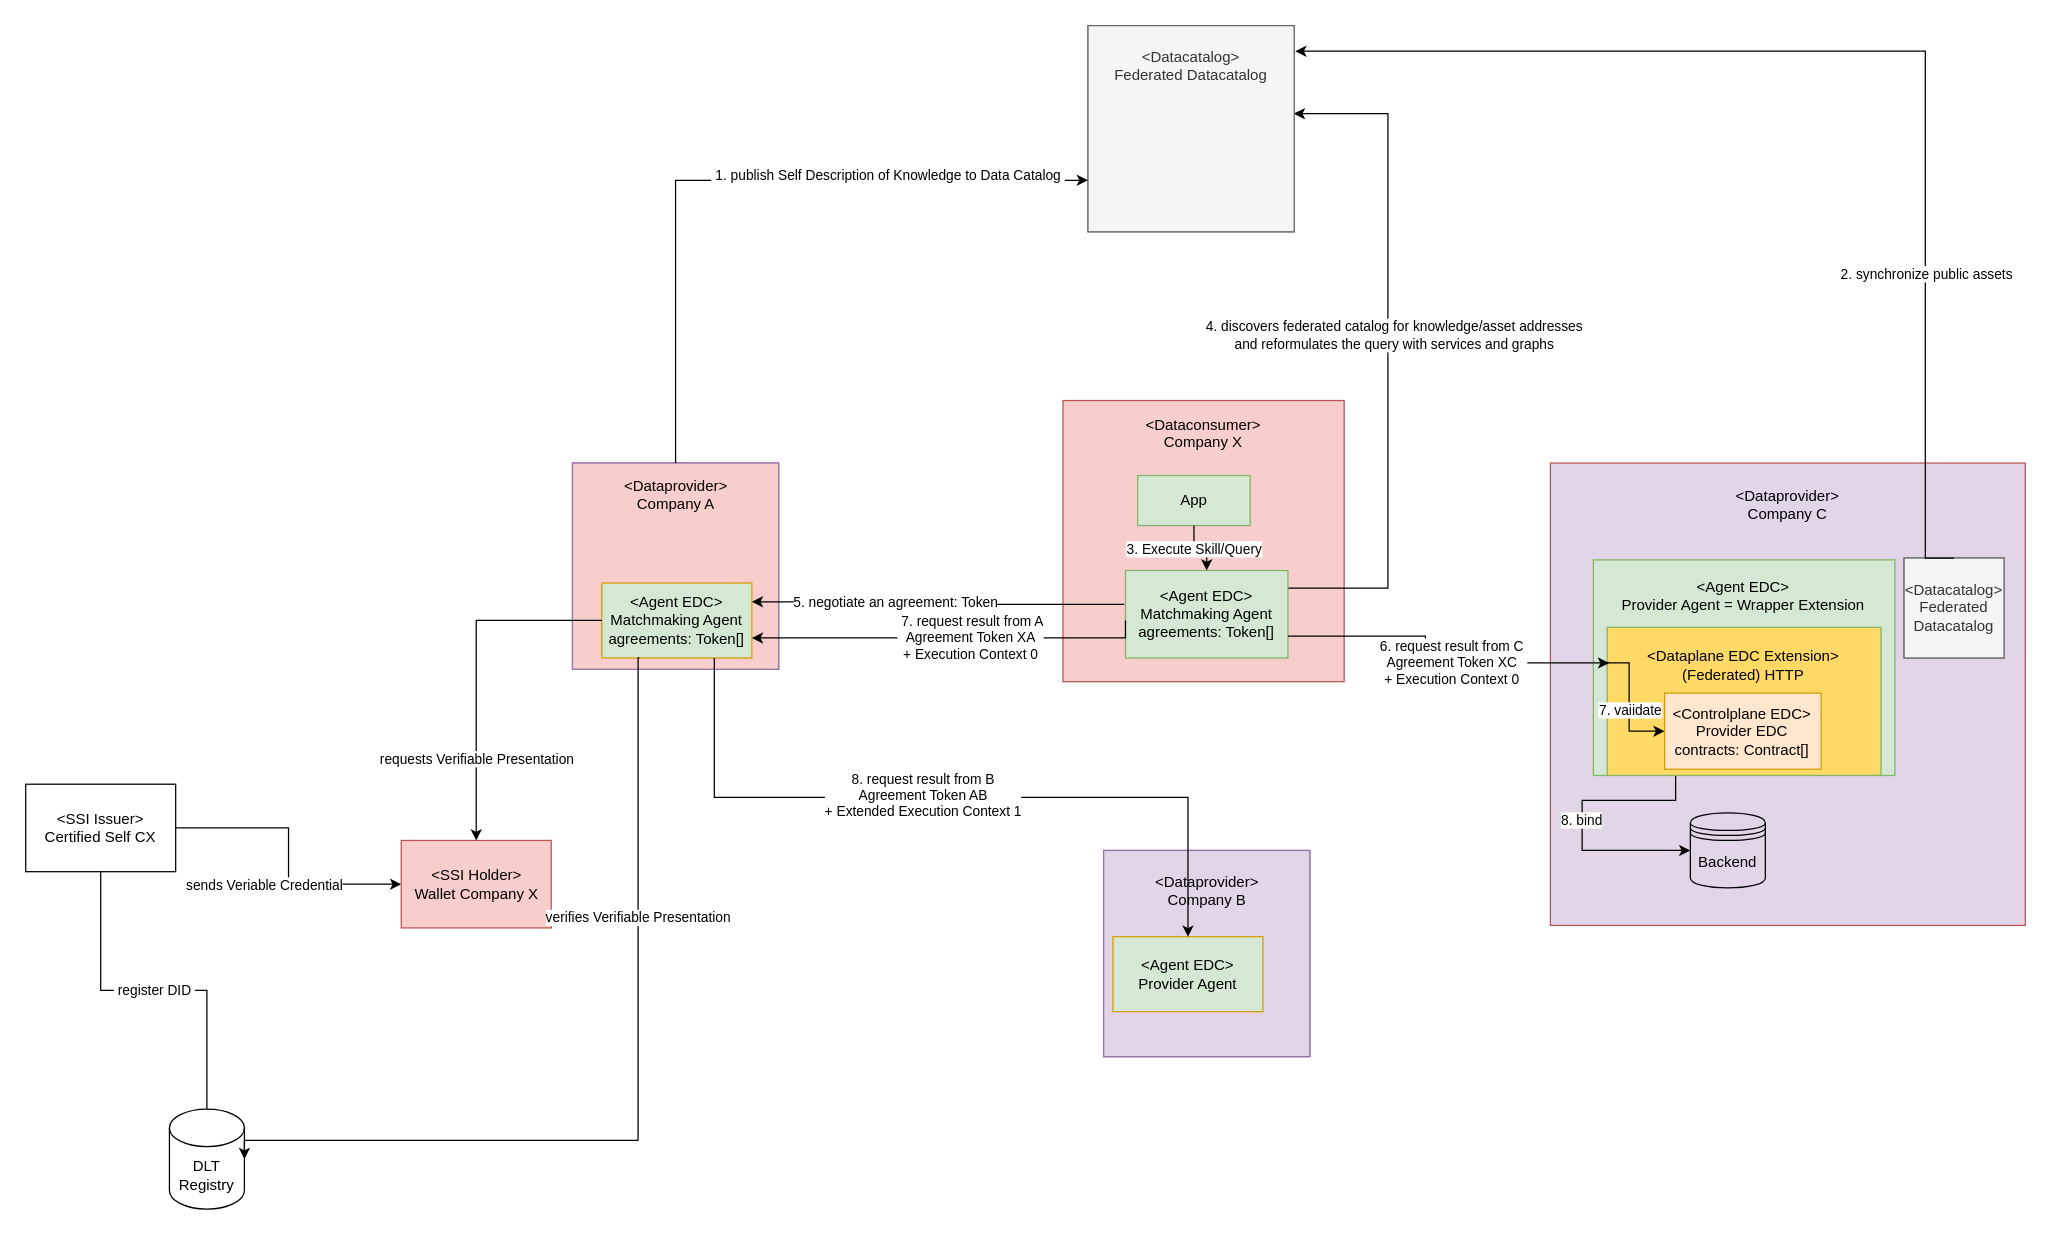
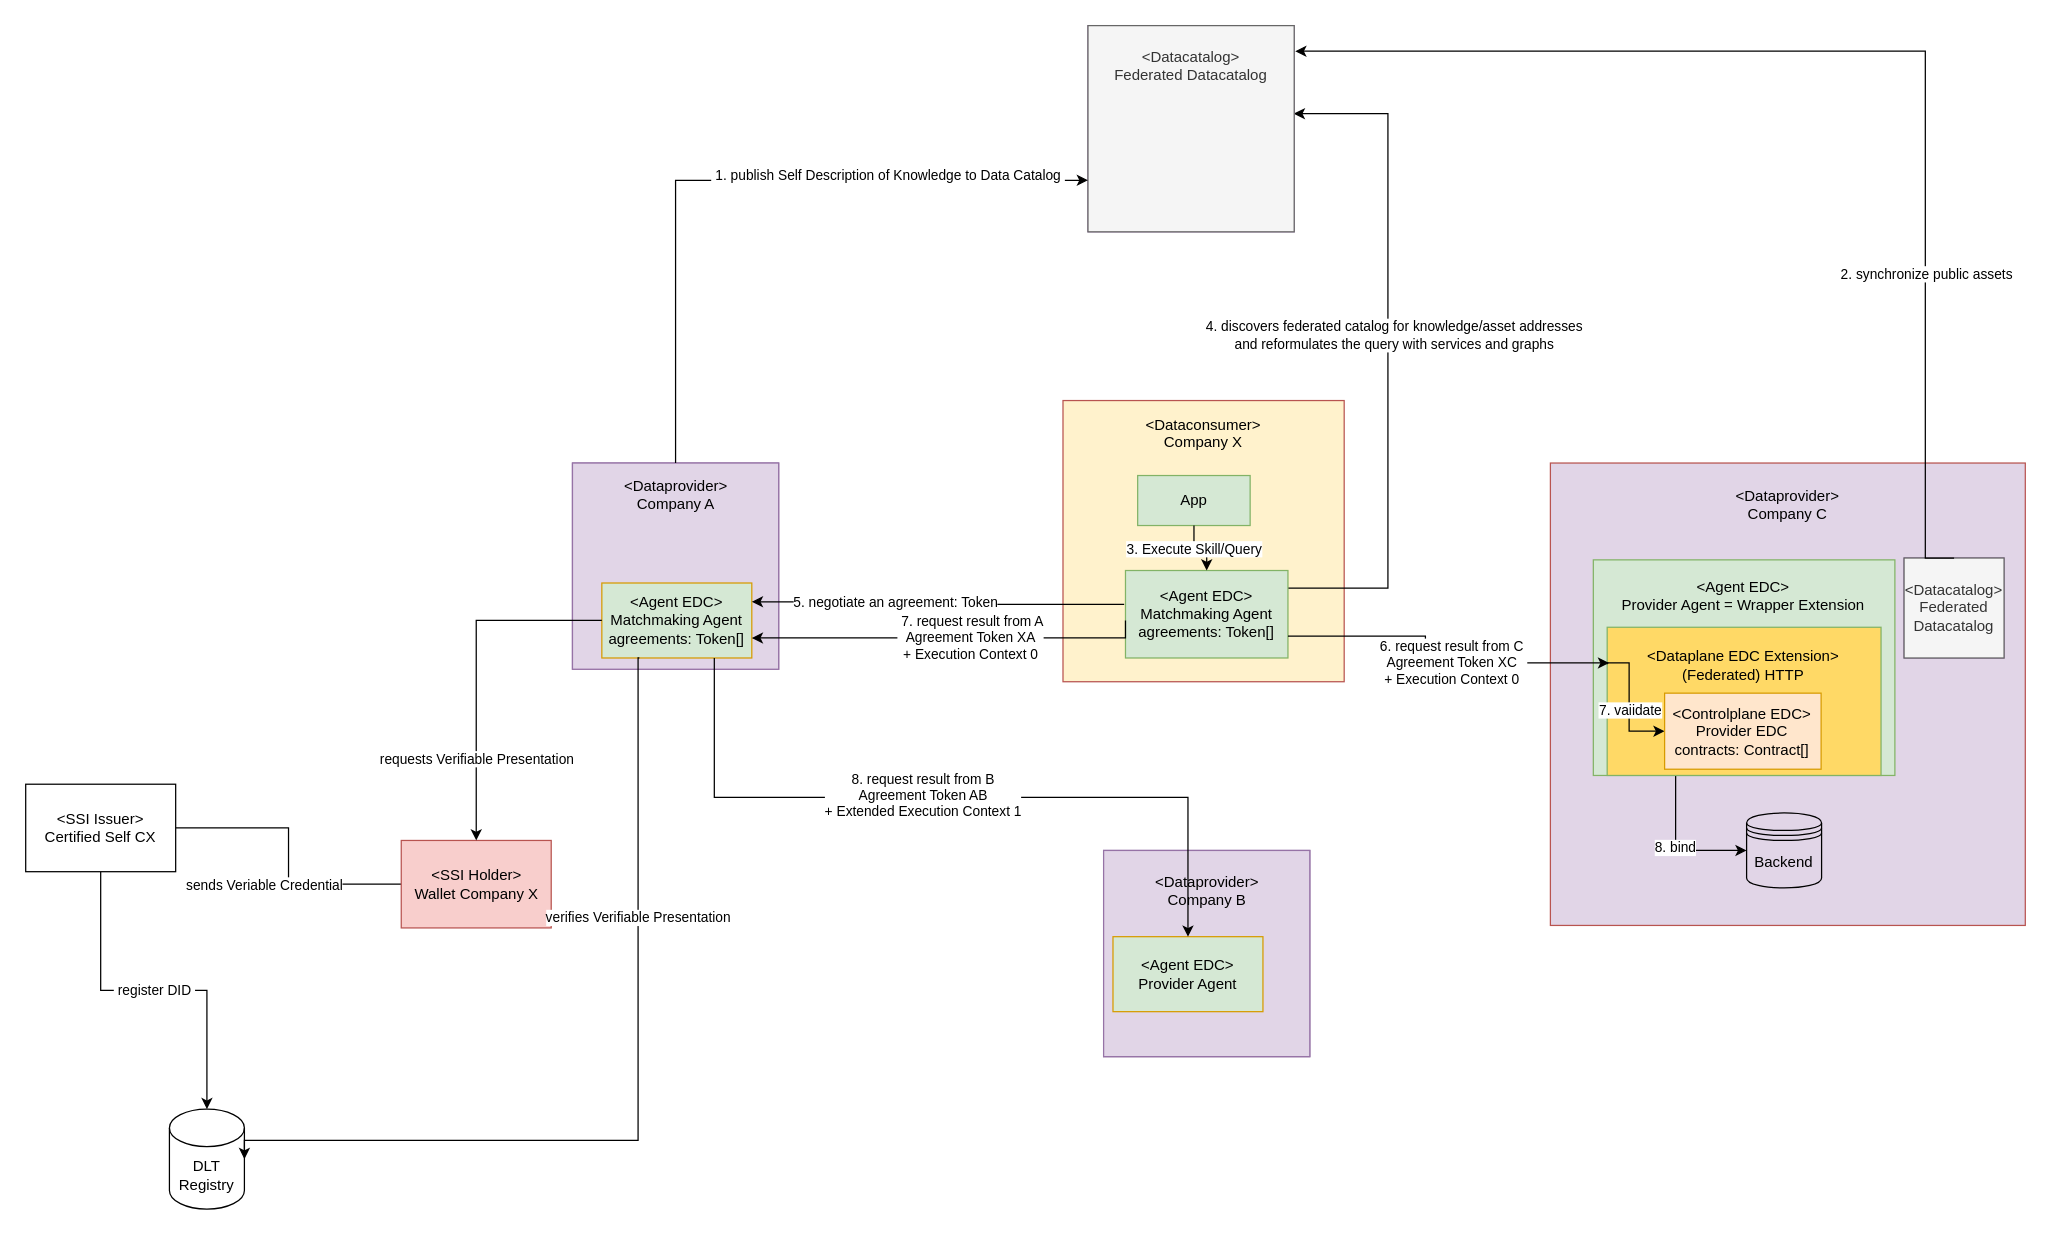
(1204, 541) -> (1204, 541)
(676, 566) -> (676, 566)
(1728, 851) -> (1784, 851)
(391, 884) -> (394, 884)
(207, 1102) -> (207, 1099)
